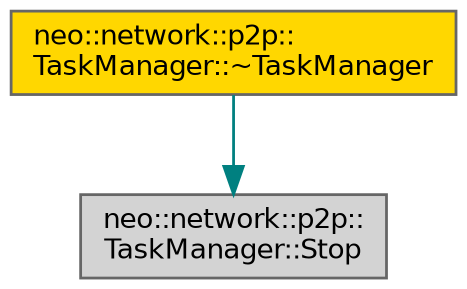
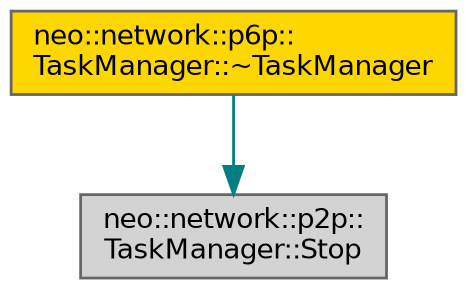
(234, 53) -> (234, 53)
